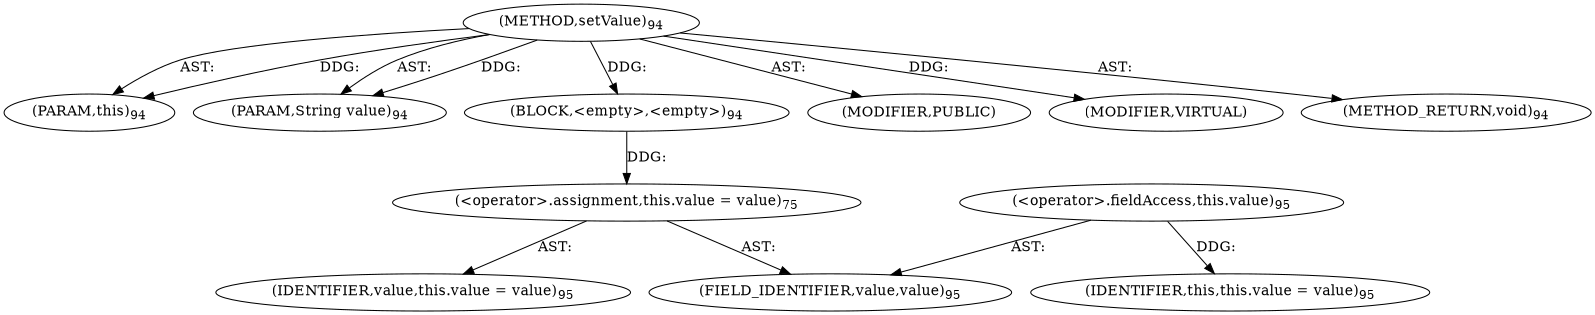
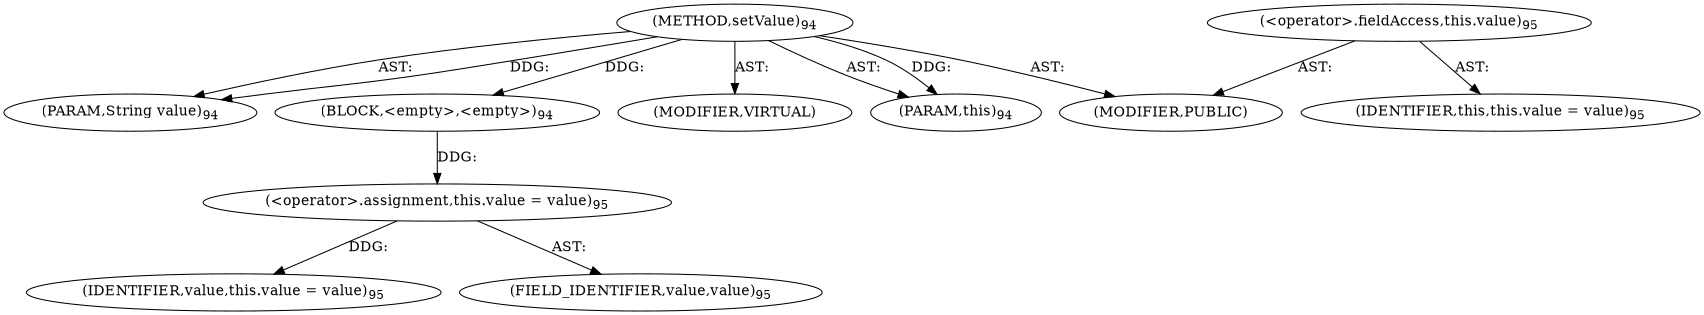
(931, 68) -> (755, 68)
(1446, 113) -> none
(791, 201) -> (601, 201)
(996, 246) -> (1289, 66)
(558, 247) -> (371, 247)
(1218, 247) -> (1475, 68)
